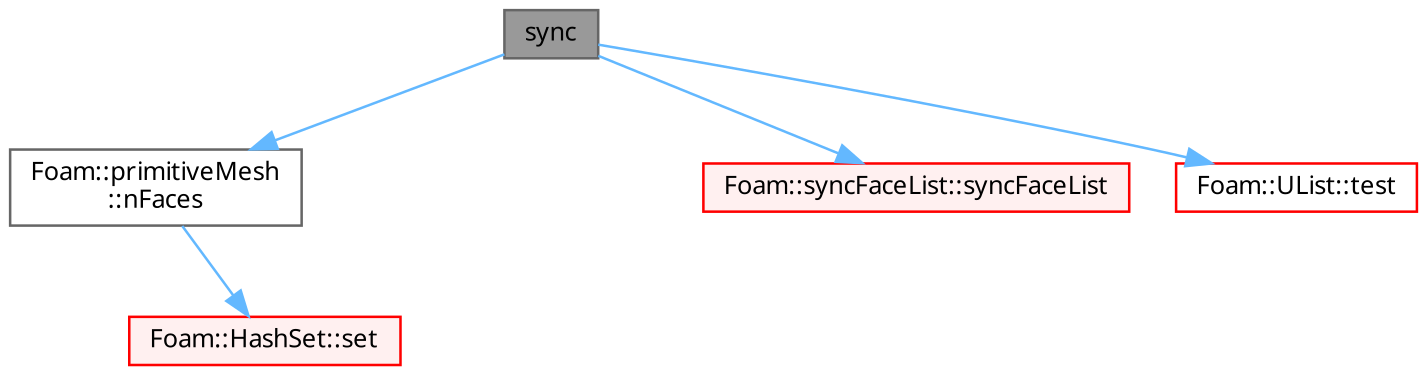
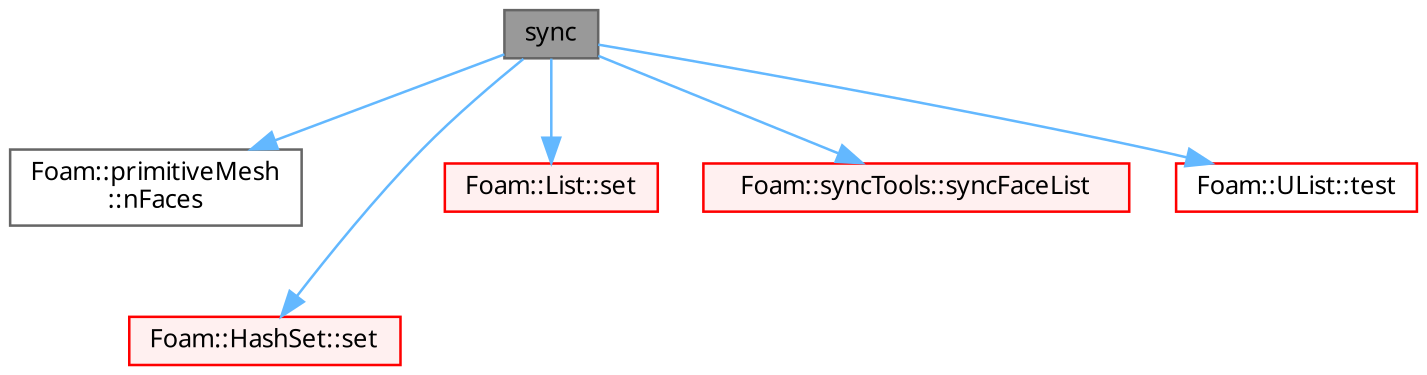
none -> (551, 188)
(916, 188) -> (916, 188)
(208, 261) -> (403, 170)
